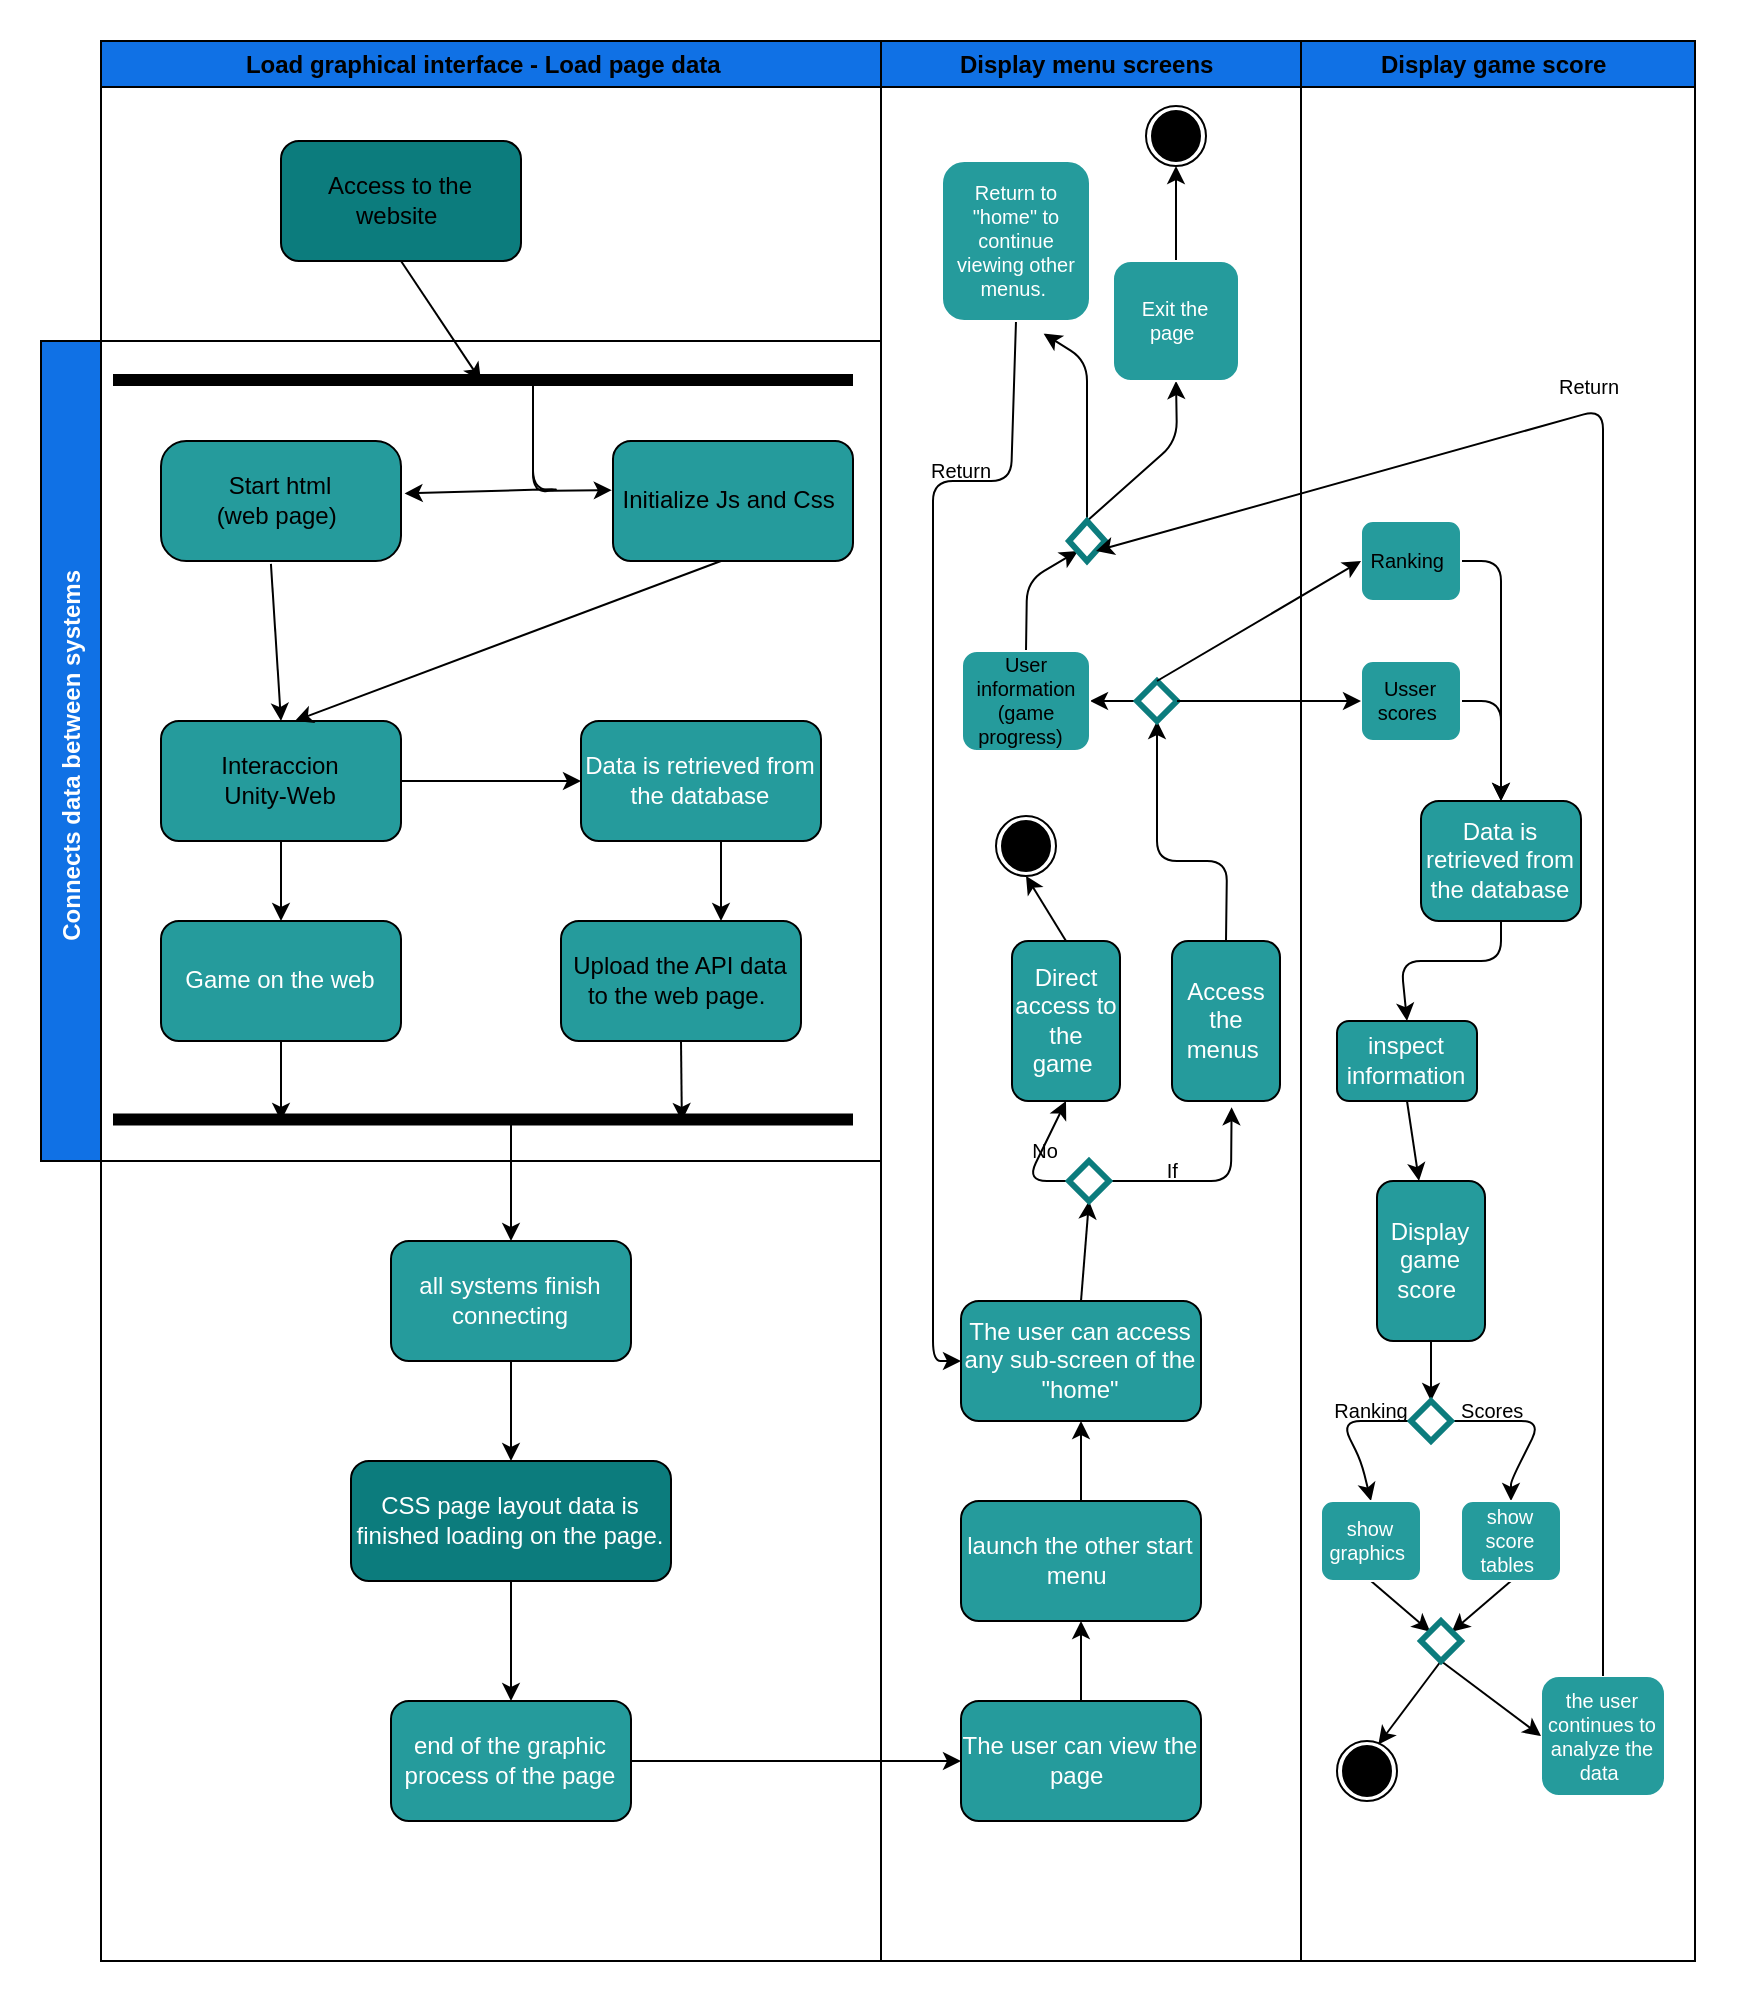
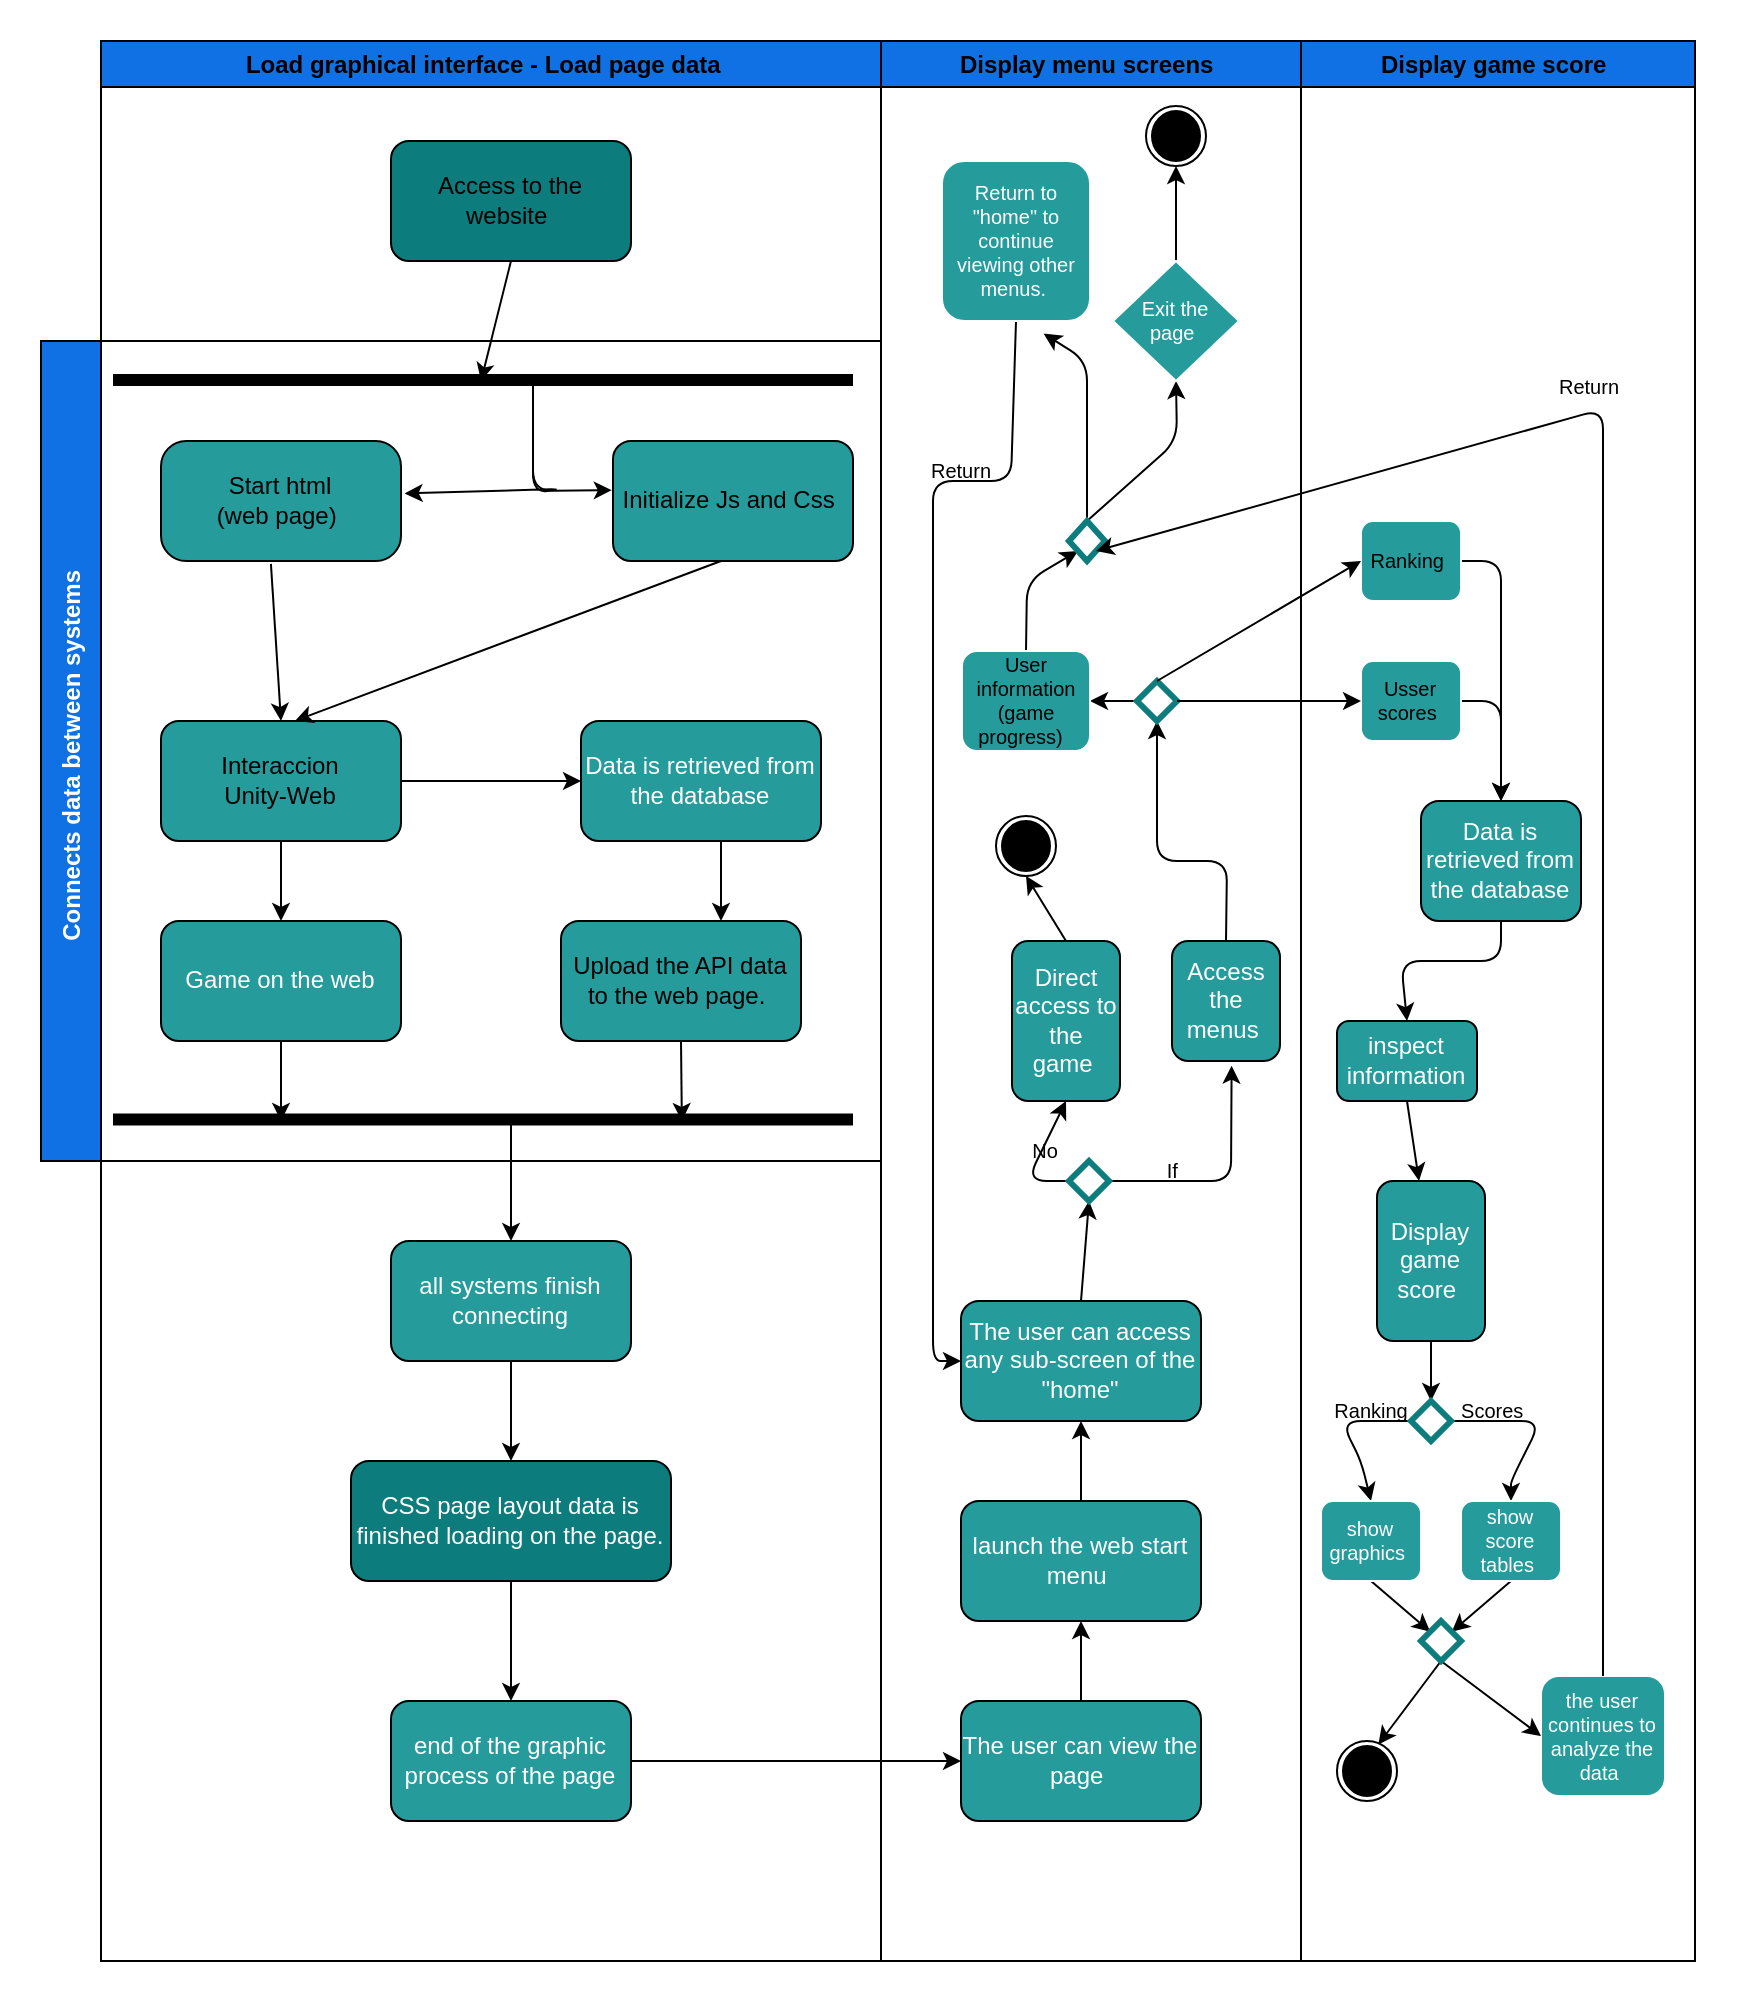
(401, 201) -> (511, 201)
(1176, 321) -> (1176, 321)
(1226, 1021) -> (1226, 1001)
(1081, 1561) -> (1081, 1561)
